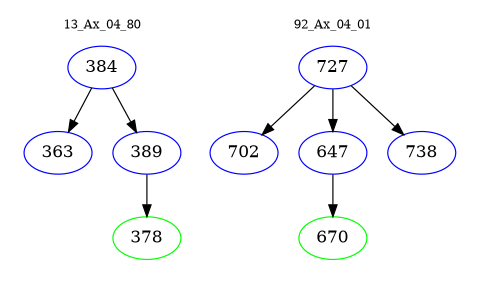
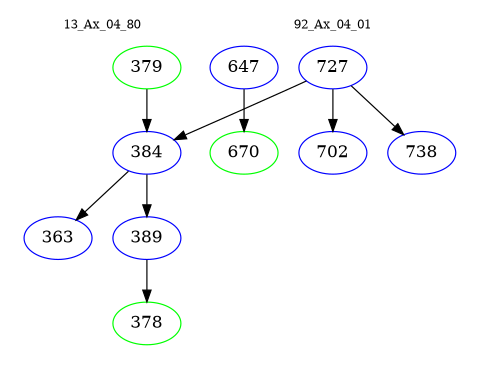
none -> (147, 68)
(333, 104) -> (252, 105)
